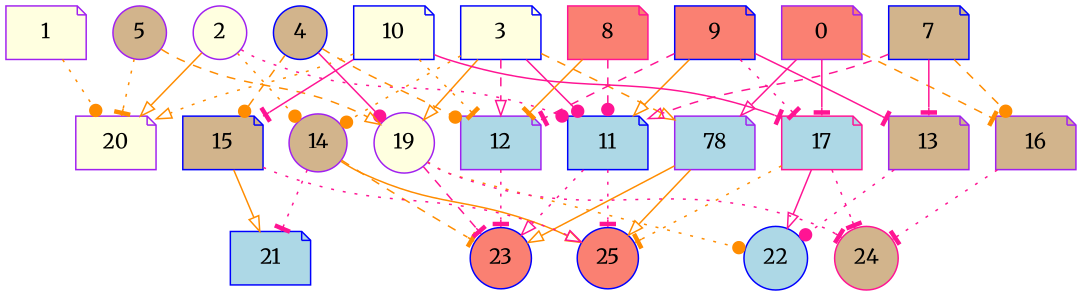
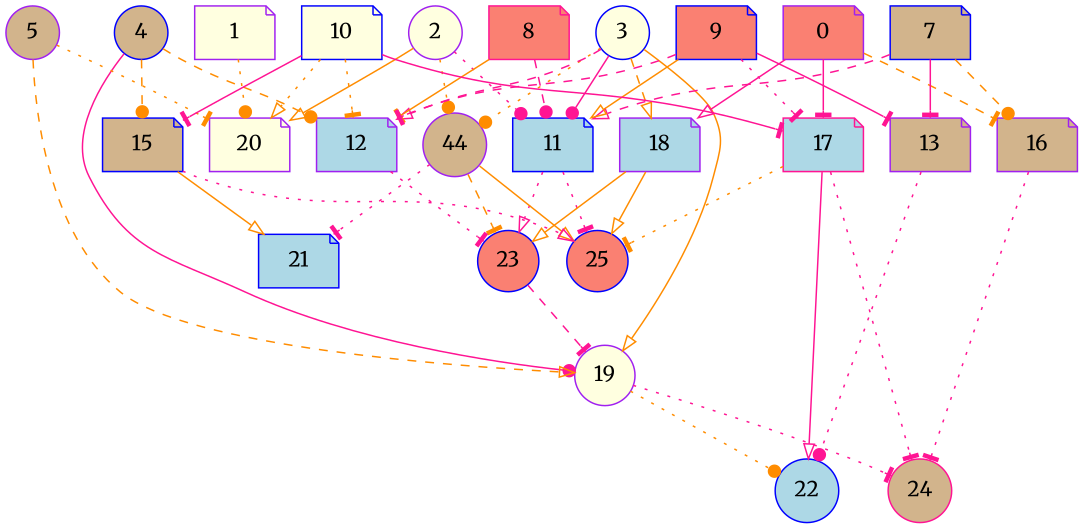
(501, 33) -> (623, 33)
(318, 143) -> (455, 145)
(715, 143) -> (660, 145)
(443, 190) -> (554, 316)
